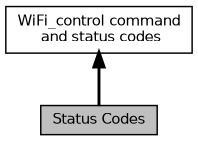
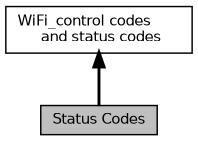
(99, 30) -> (99, 30)
